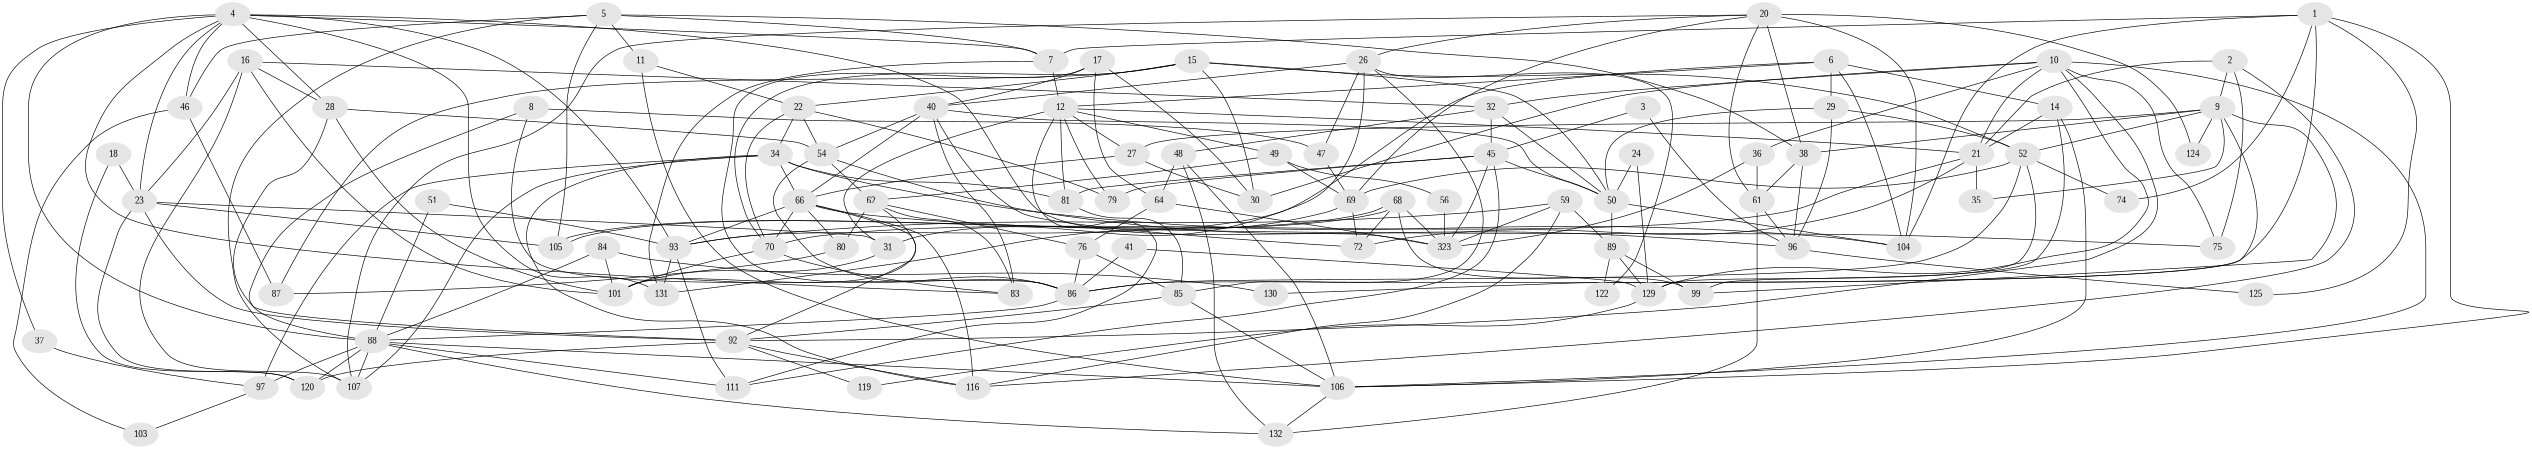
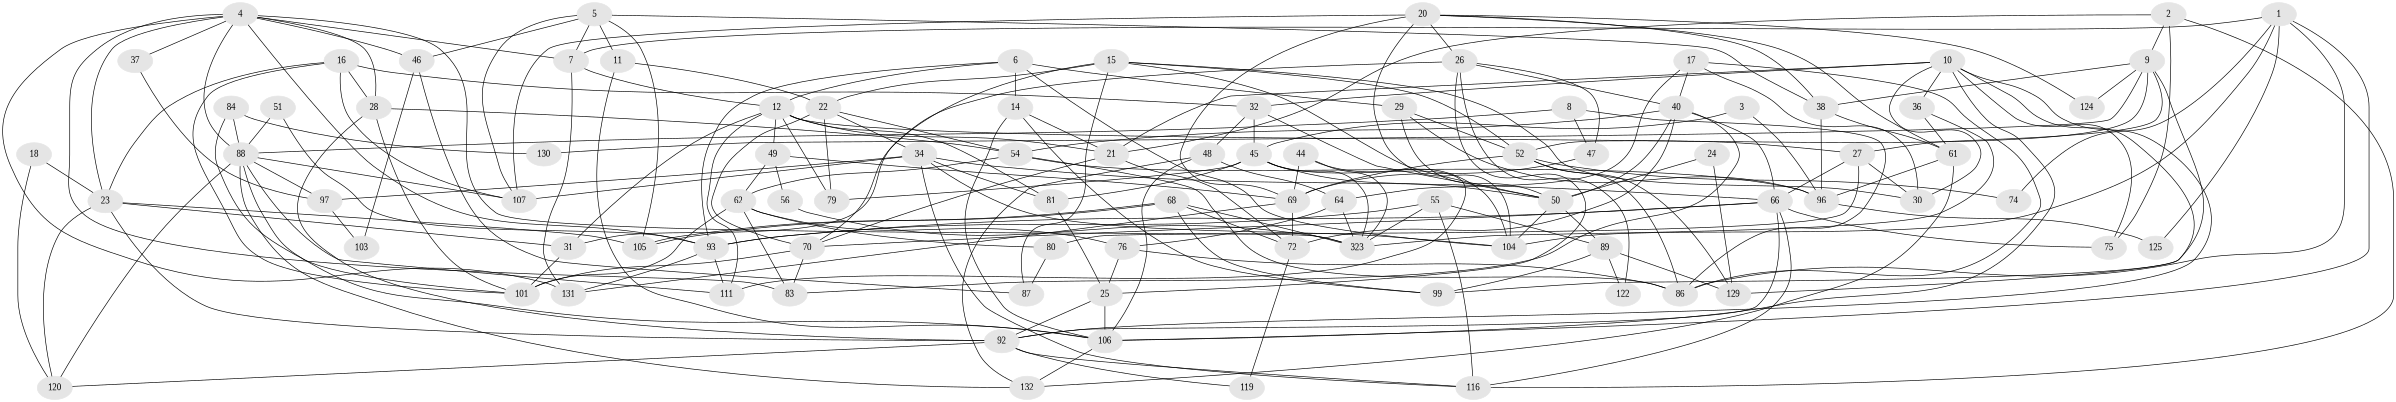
none -> (1301, 154)
(1565, 201) -> (1435, 201)
(1976, 201) -> none
(822, 226) -> (1481, 232)
(1129, 248) -> none
(1179, 294) -> (1105, 294)
(707, 327) -> none
(1240, 336) -> (1271, 315)
